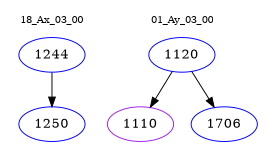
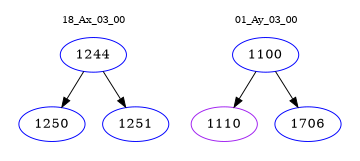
(182, 55) -> (266, 55)
none -> (136, 124)
